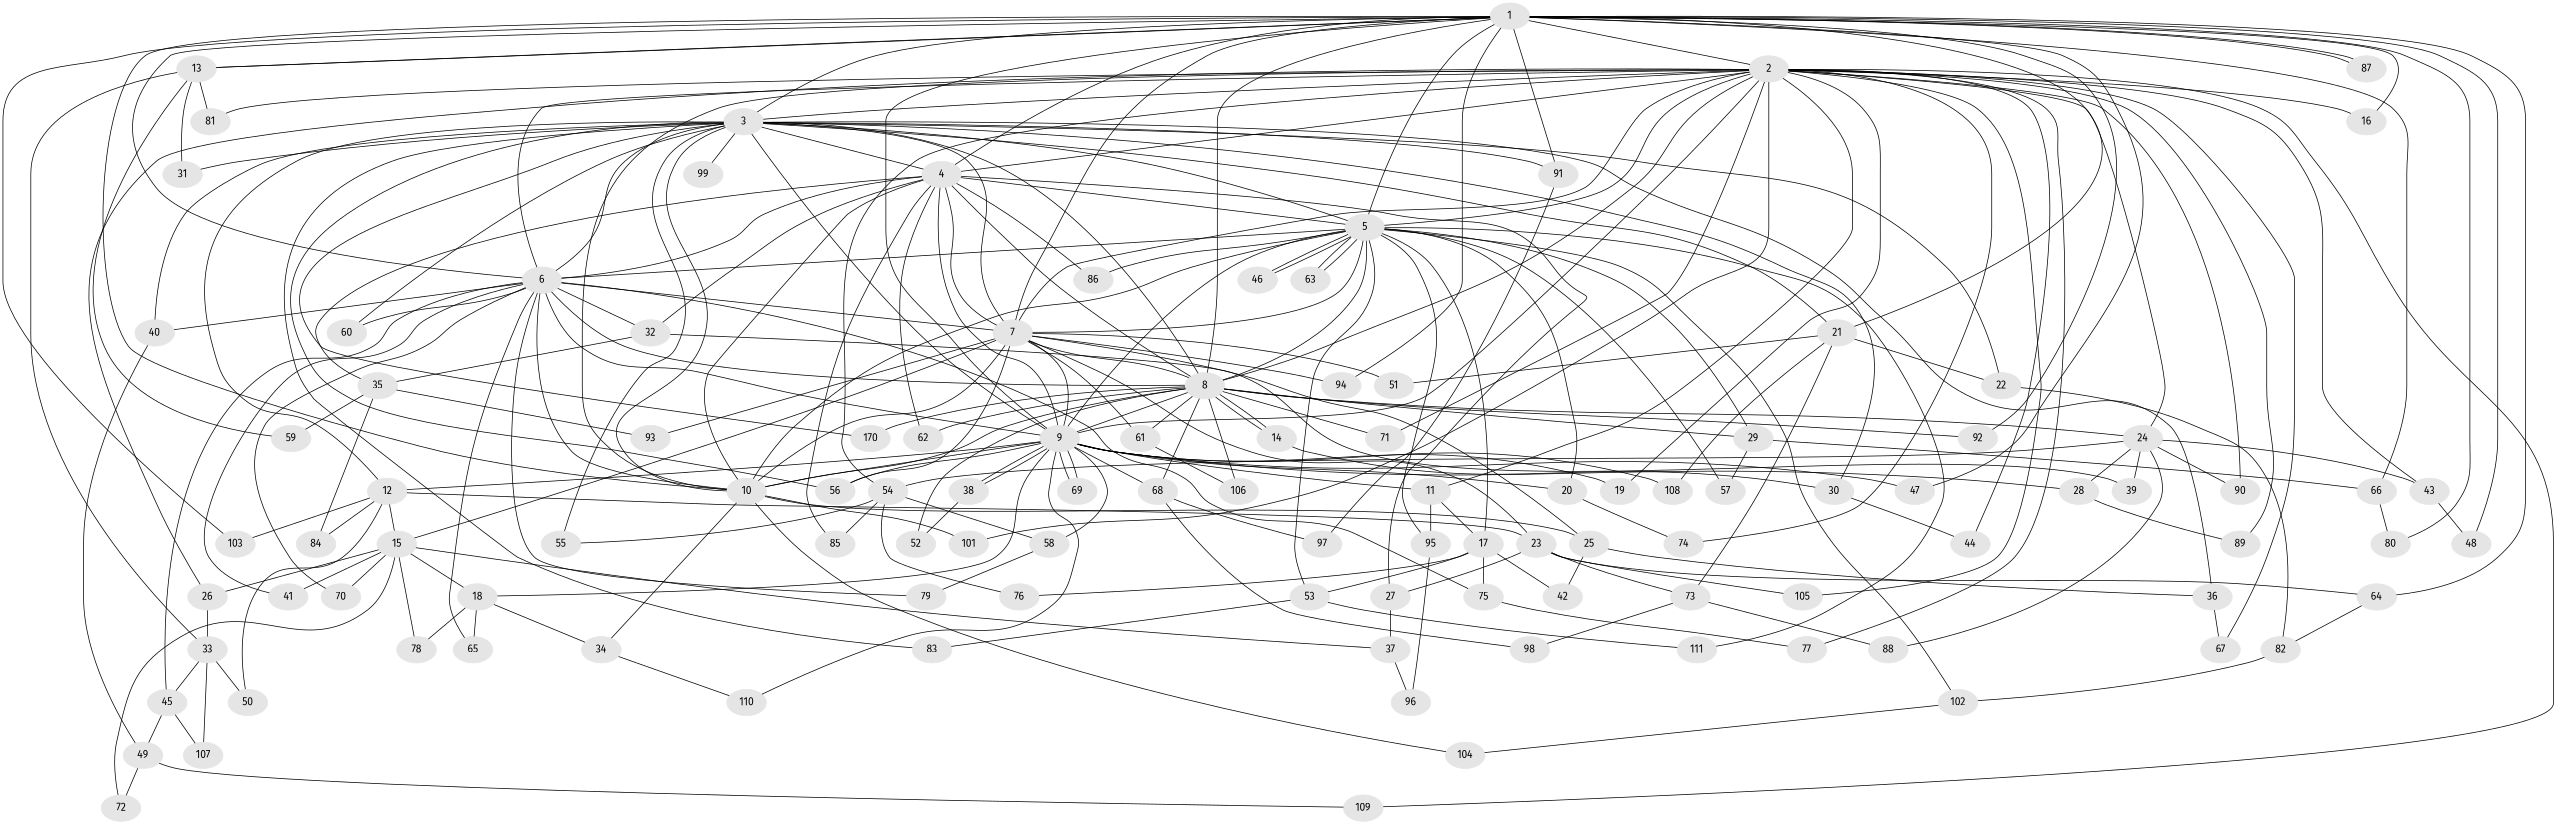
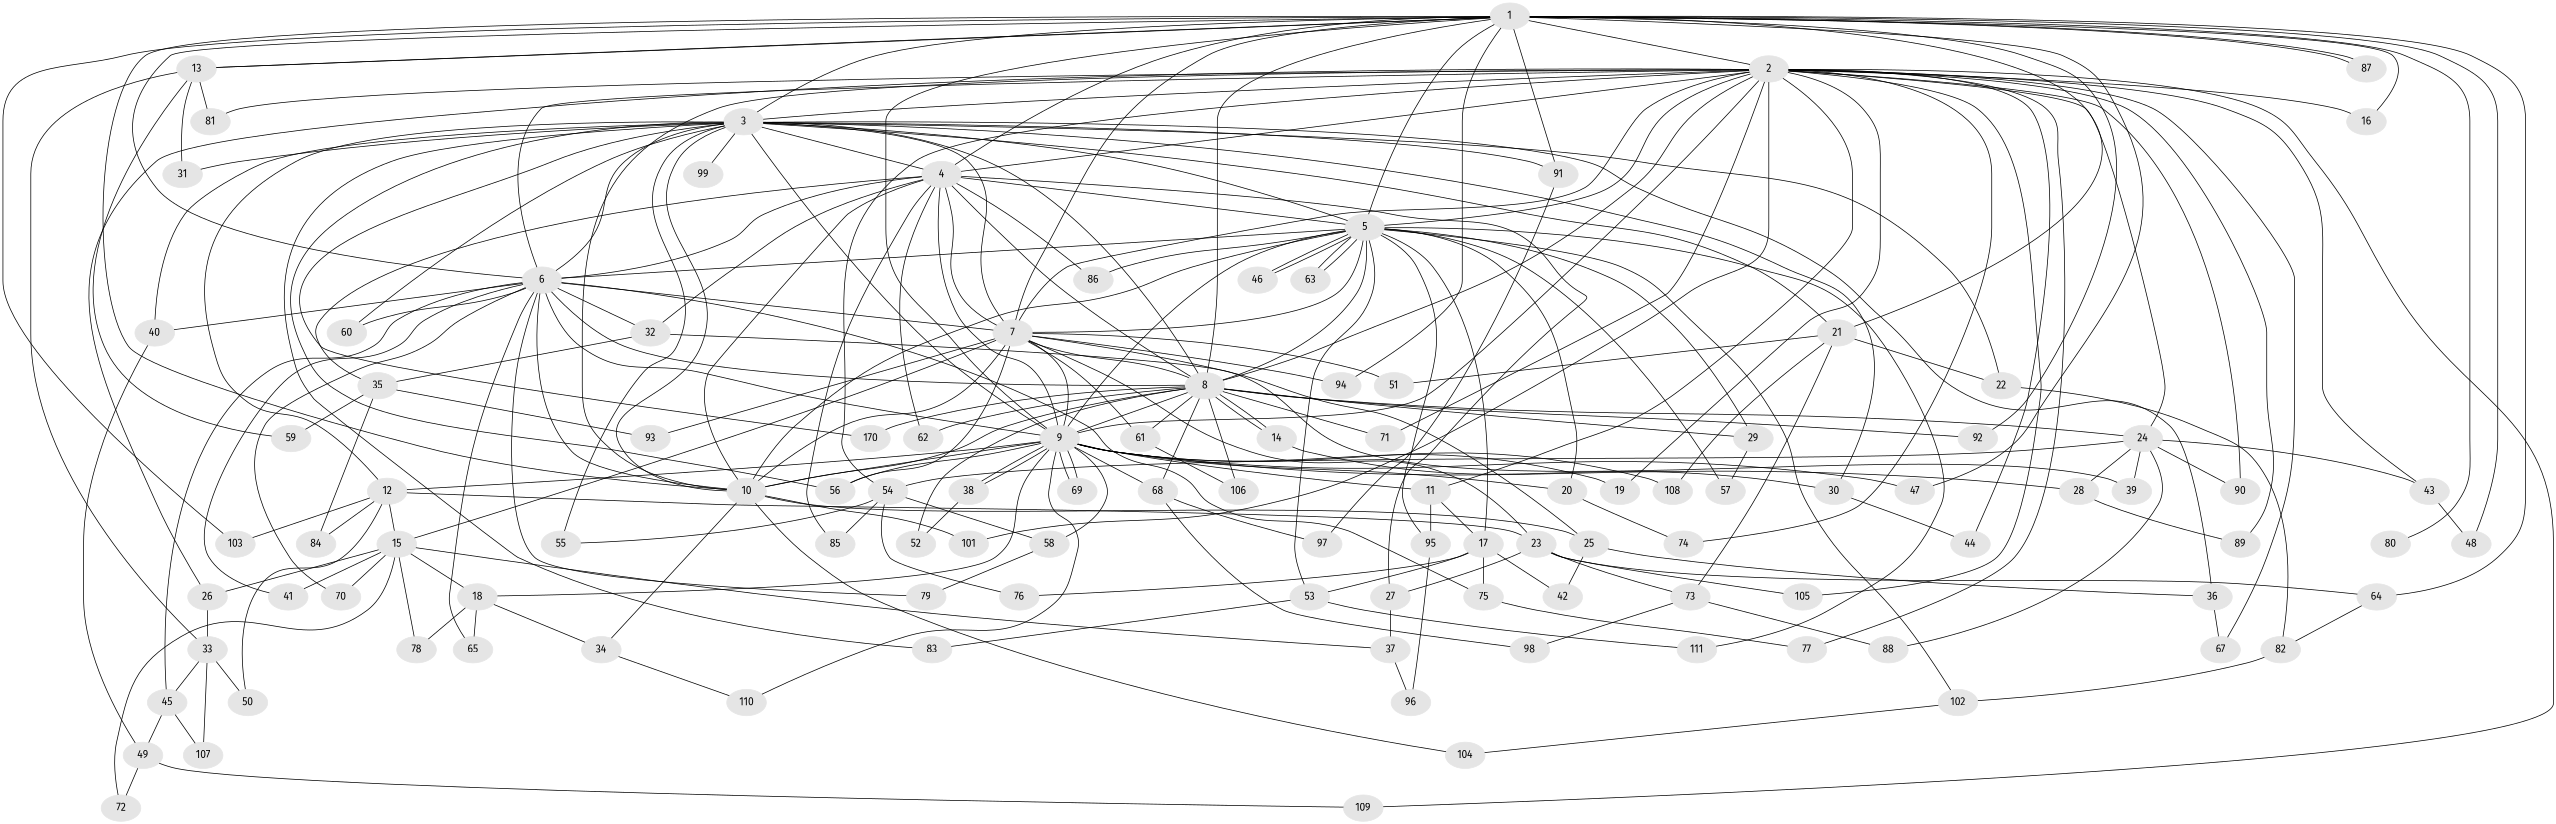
(2377, 491) -> none
